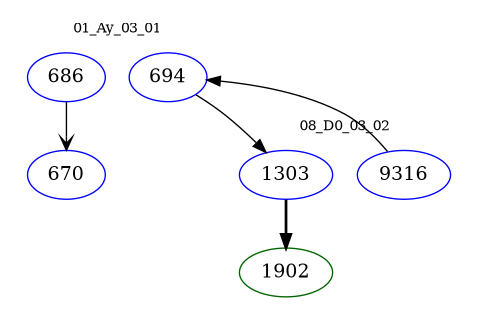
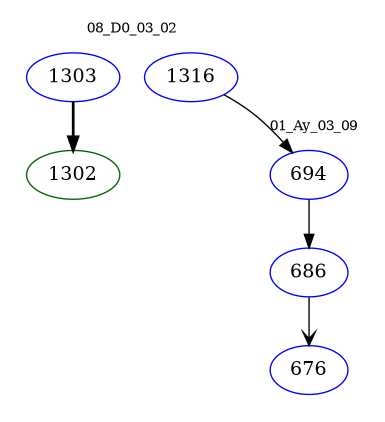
(117, 29) -> (314, 127)
(238, 126) -> (309, 217)
(66, 175) -> (309, 370)
(404, 175) -> (191, 77)
(286, 272) -> (73, 175)
